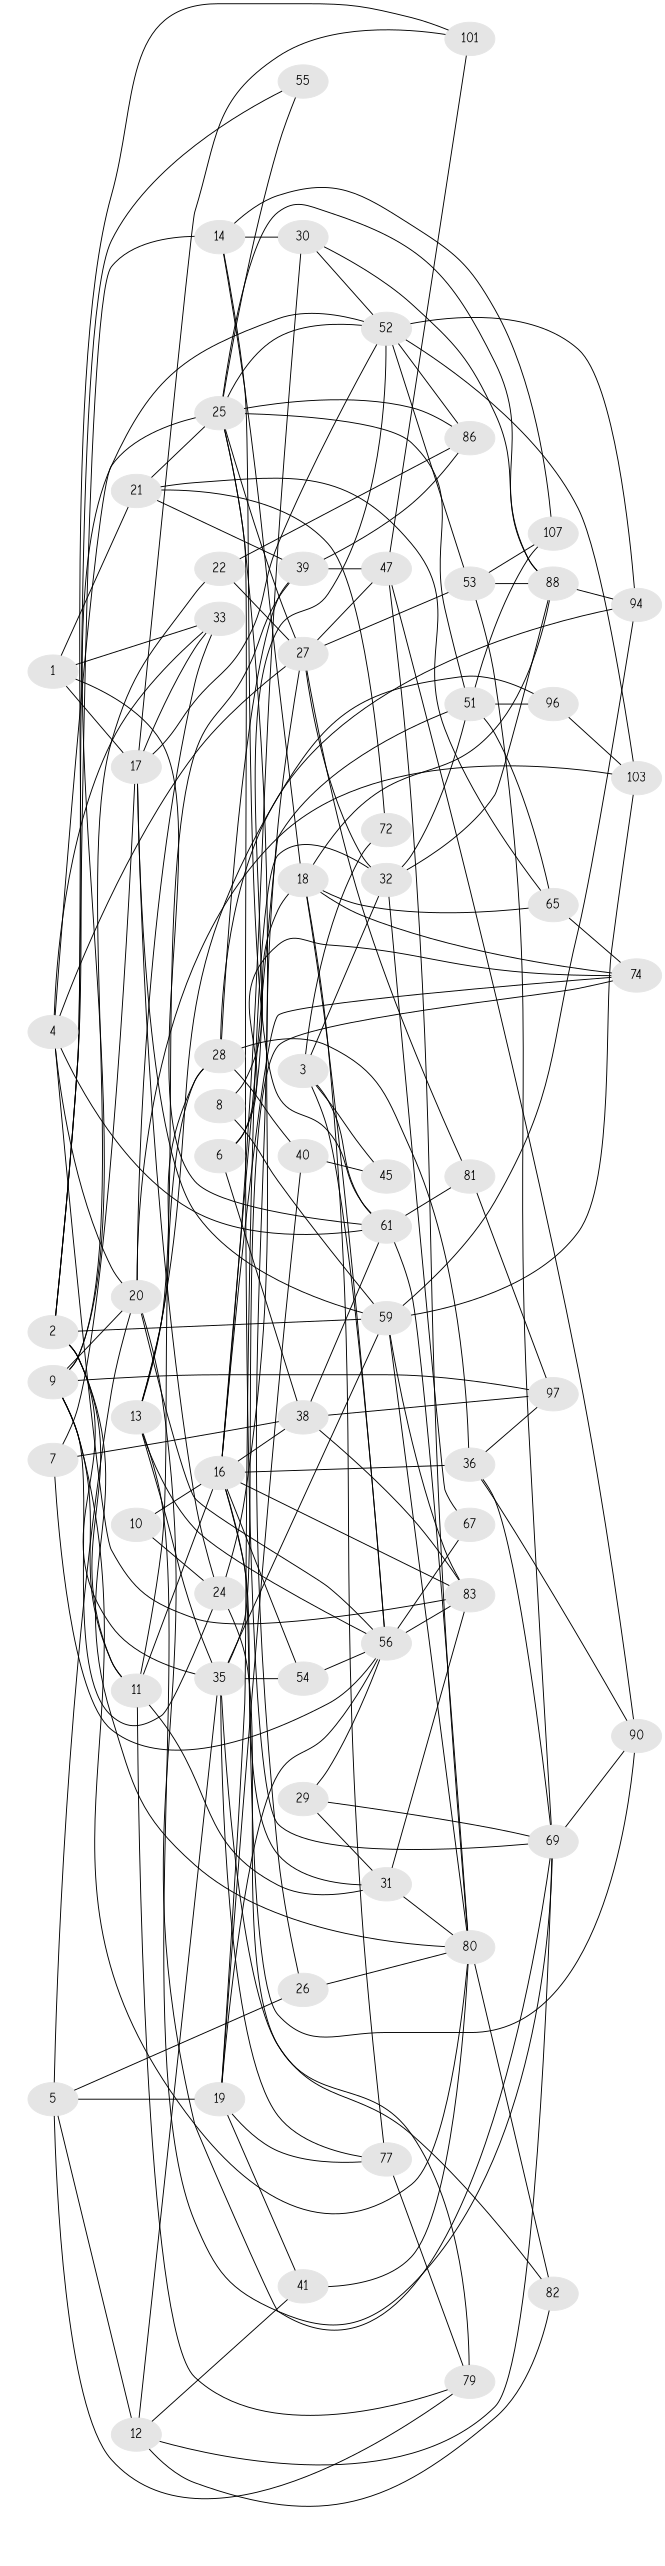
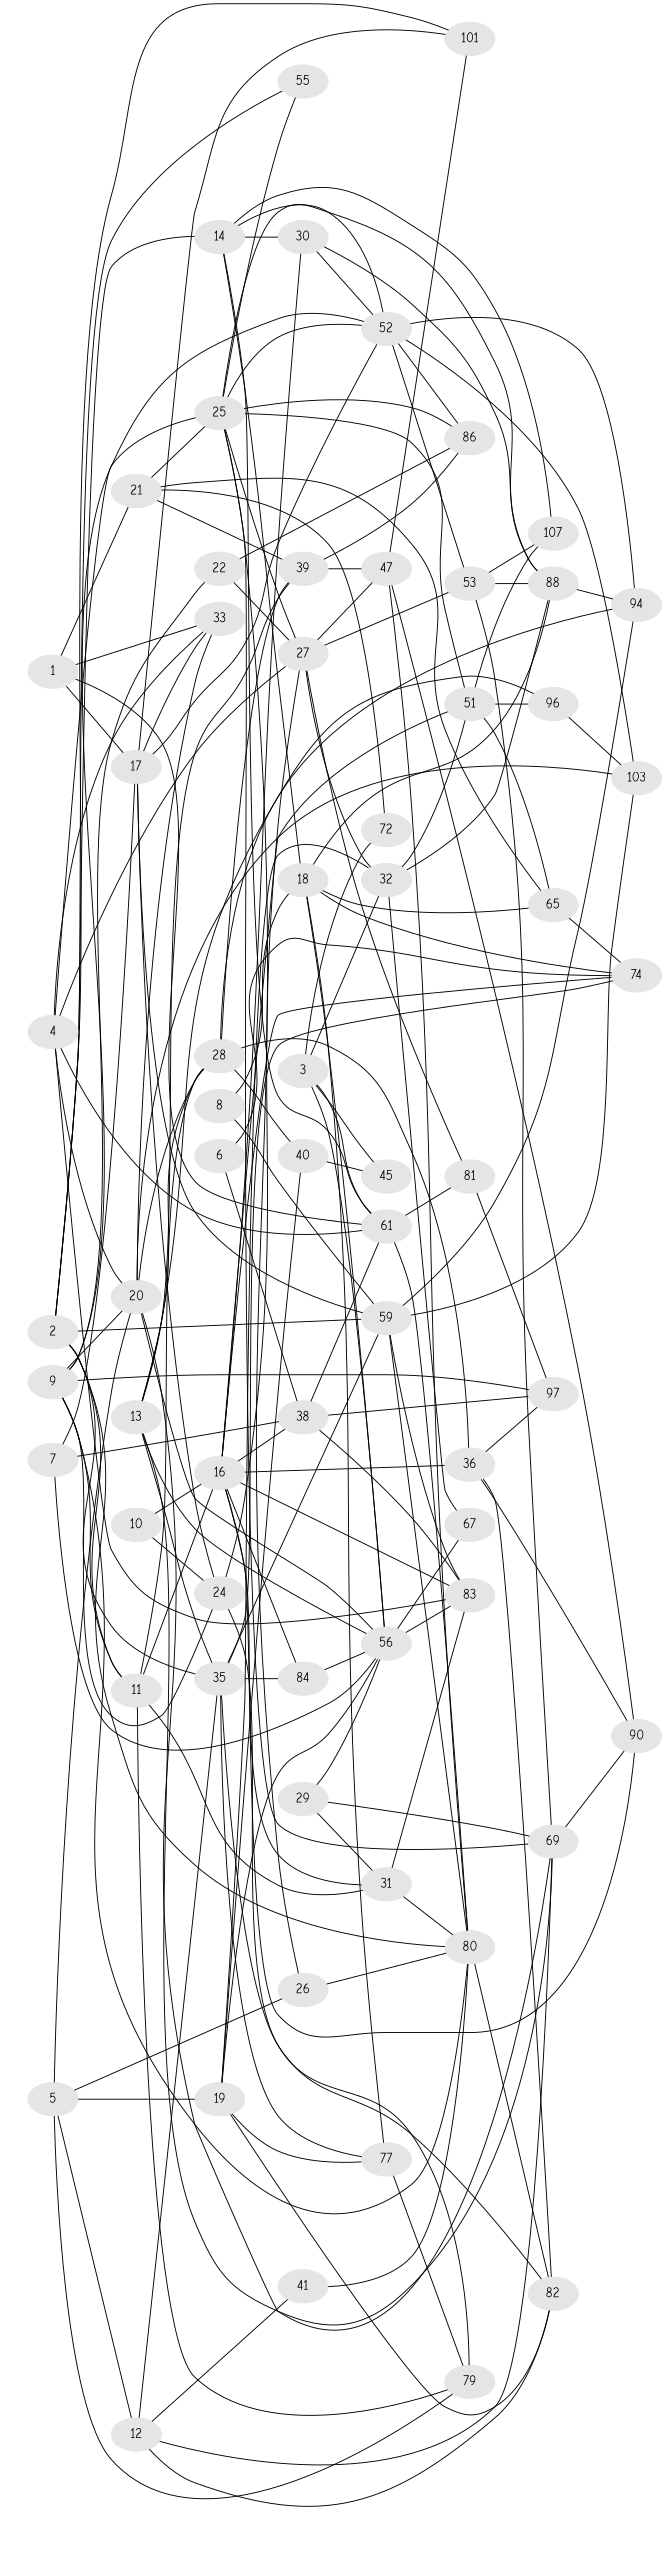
(297, 613) -> (344, 226)
none -> (163, 1160)
(527, 1649) -> (527, 1876)
(303, 1679) -> (303, 1679)
(263, 2197) -> (381, 2333)
